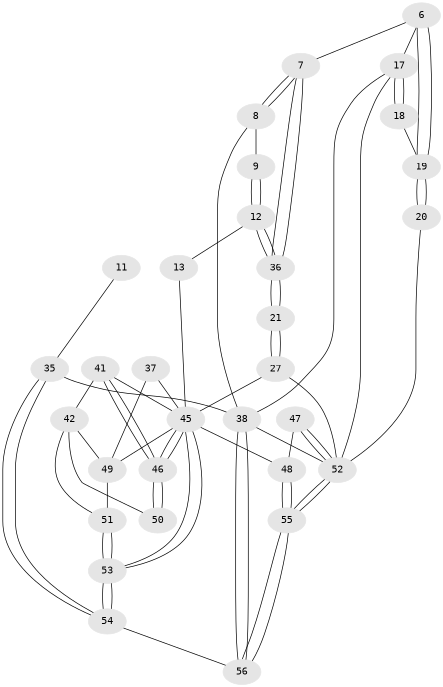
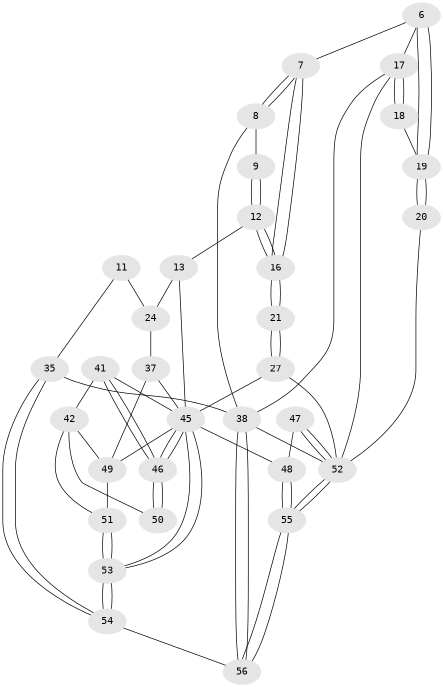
(276, 268) -> (276, 268)
none -> (151, 318)
